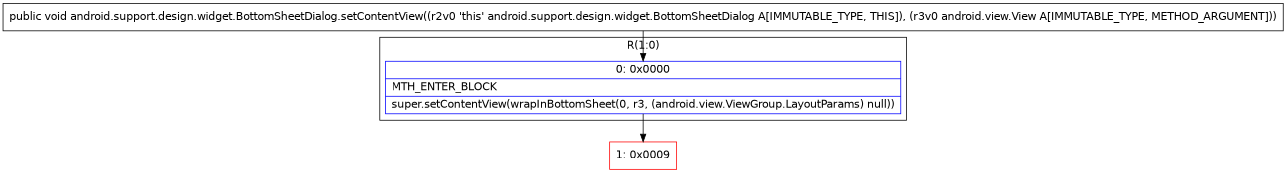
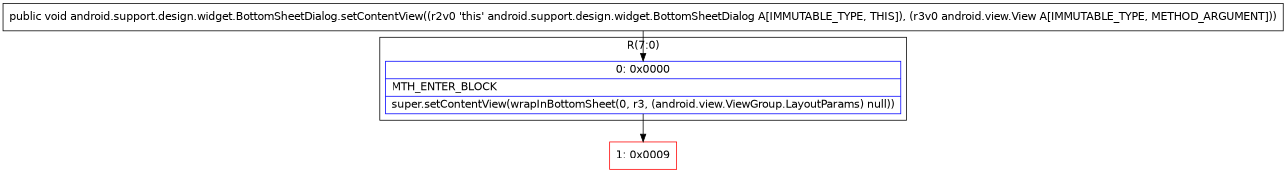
(643, 46) -> (643, 46)
